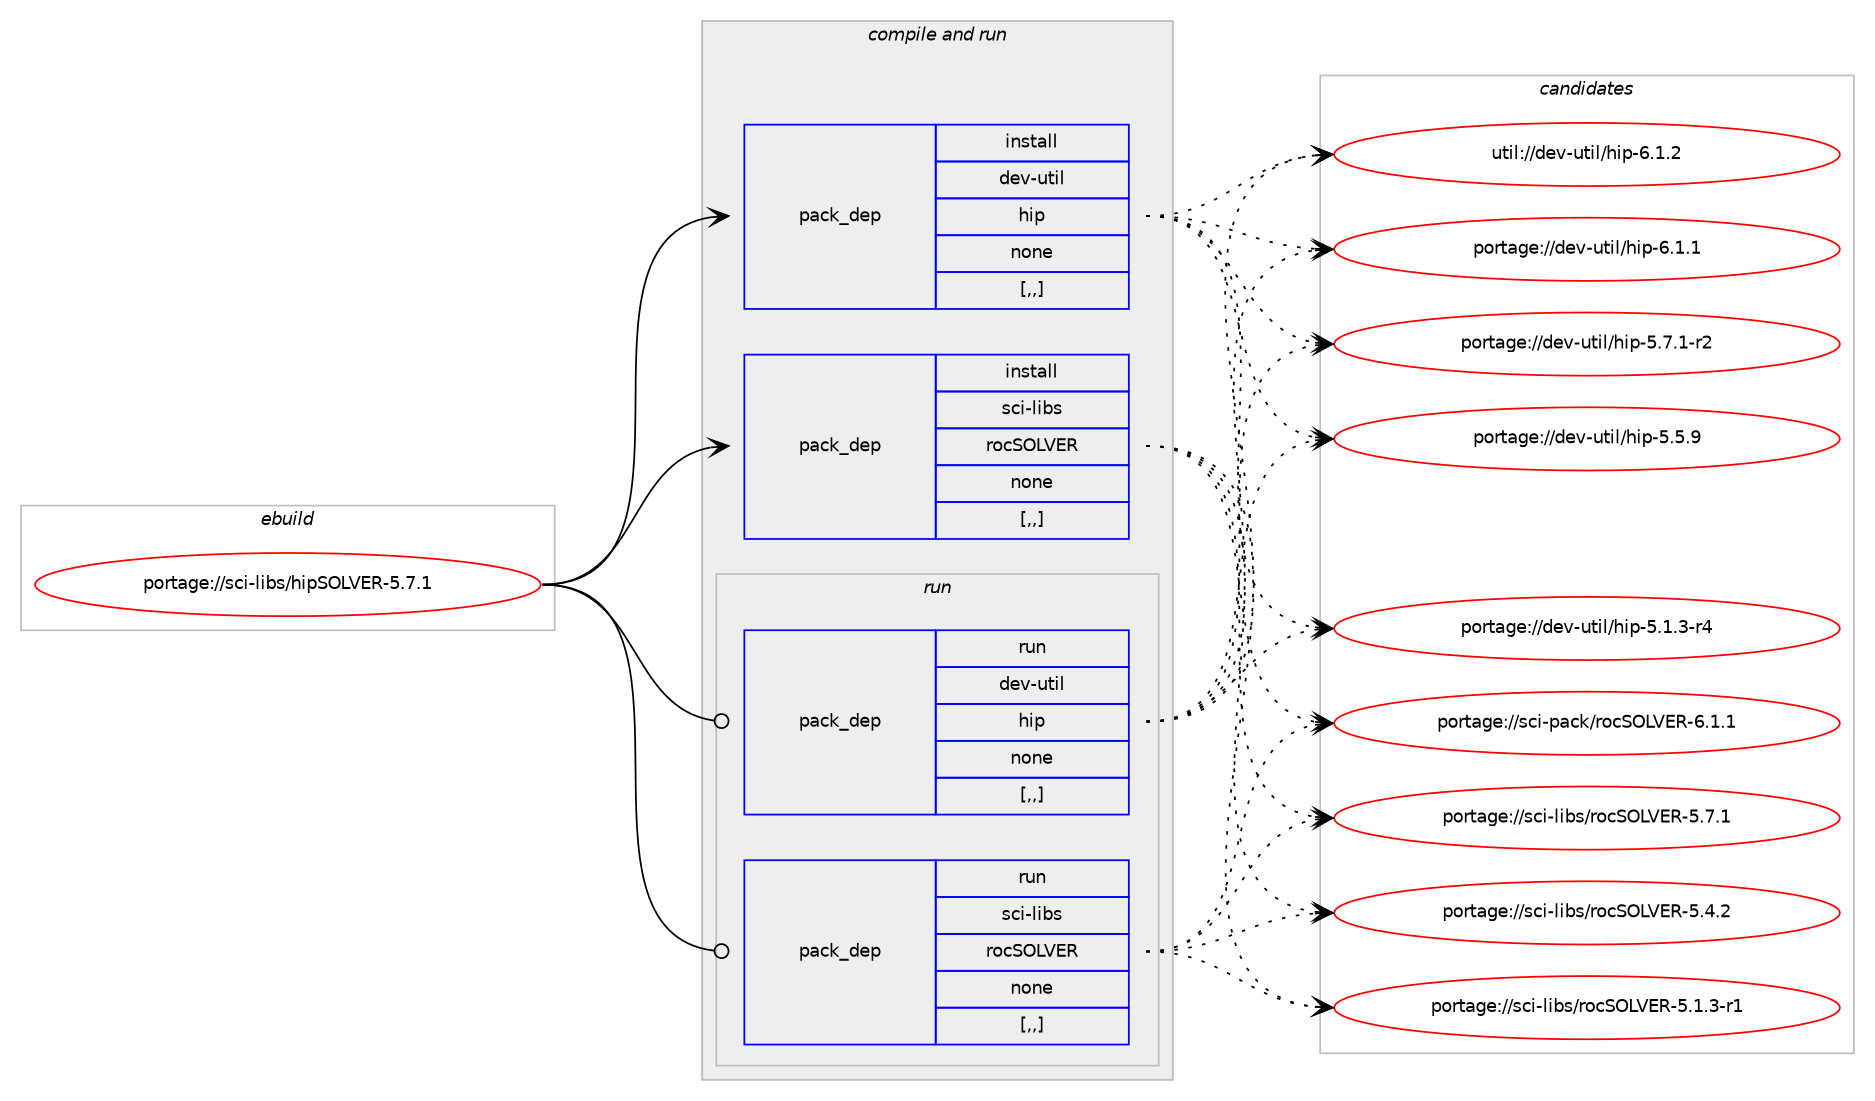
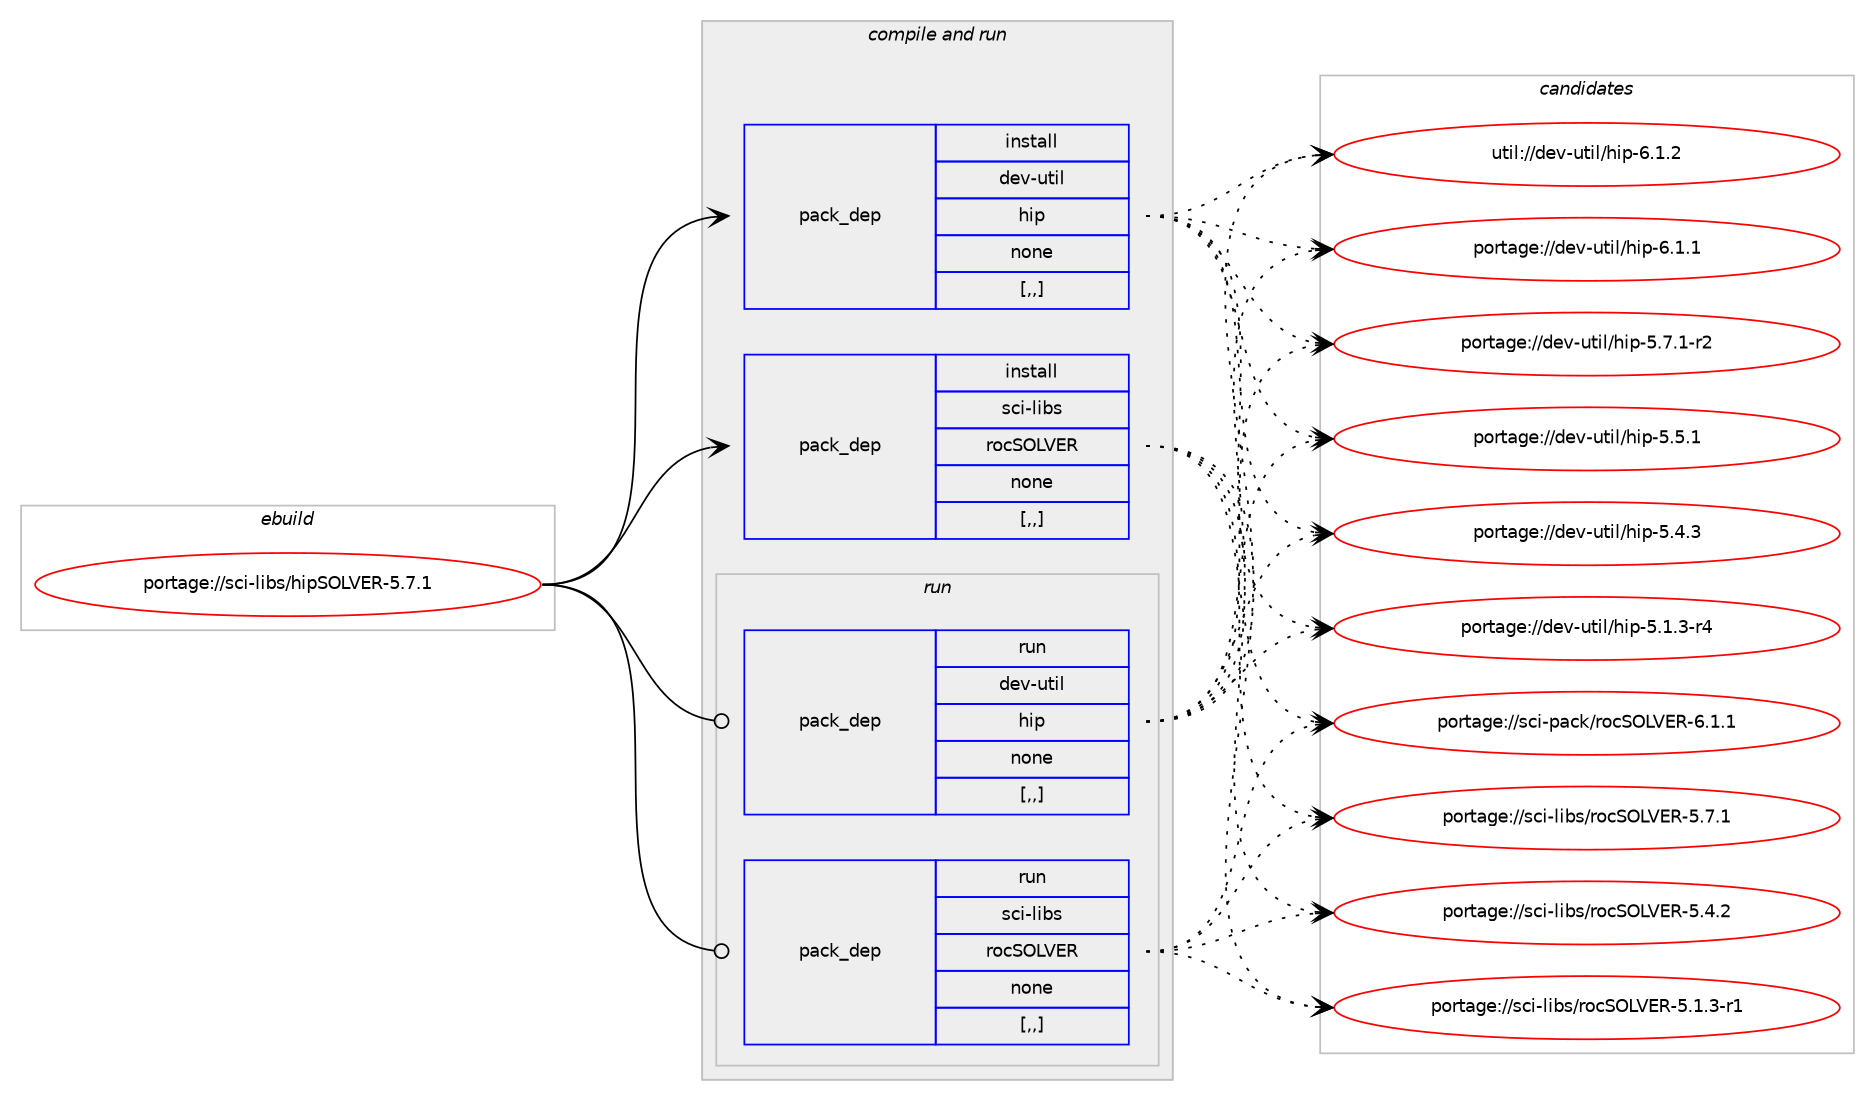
(1587, 439) -> (1587, 439)
none -> (1587, 534)
